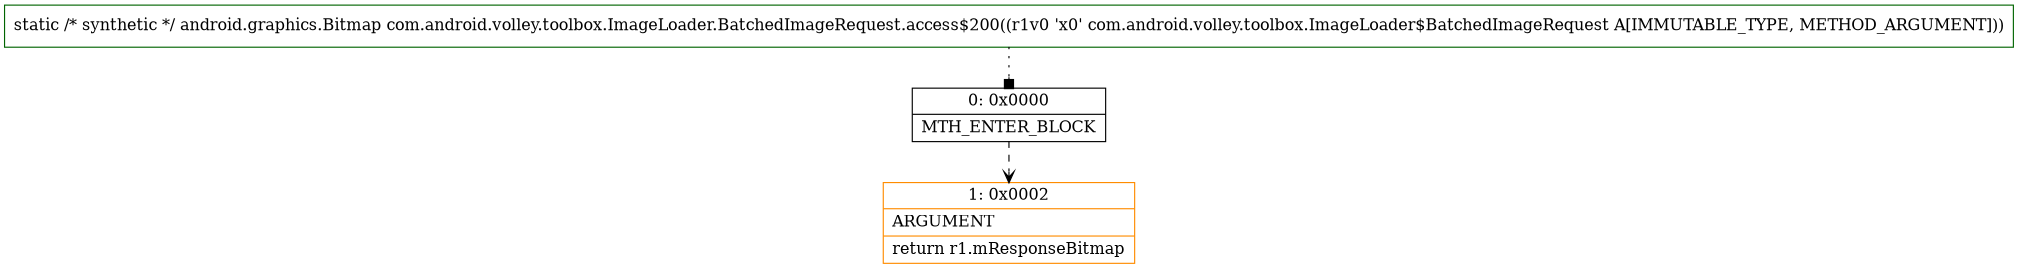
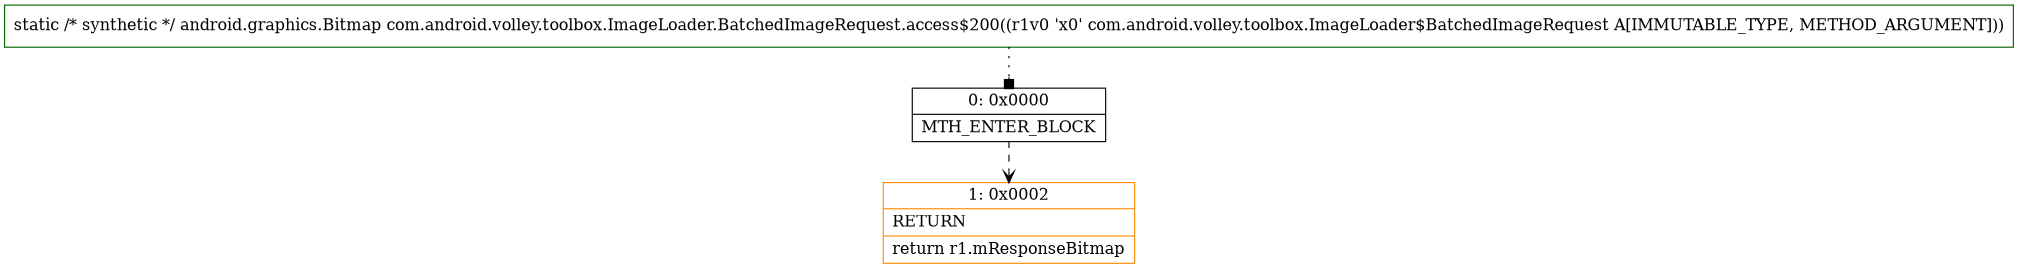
(944, 222) -> (929, 222)
